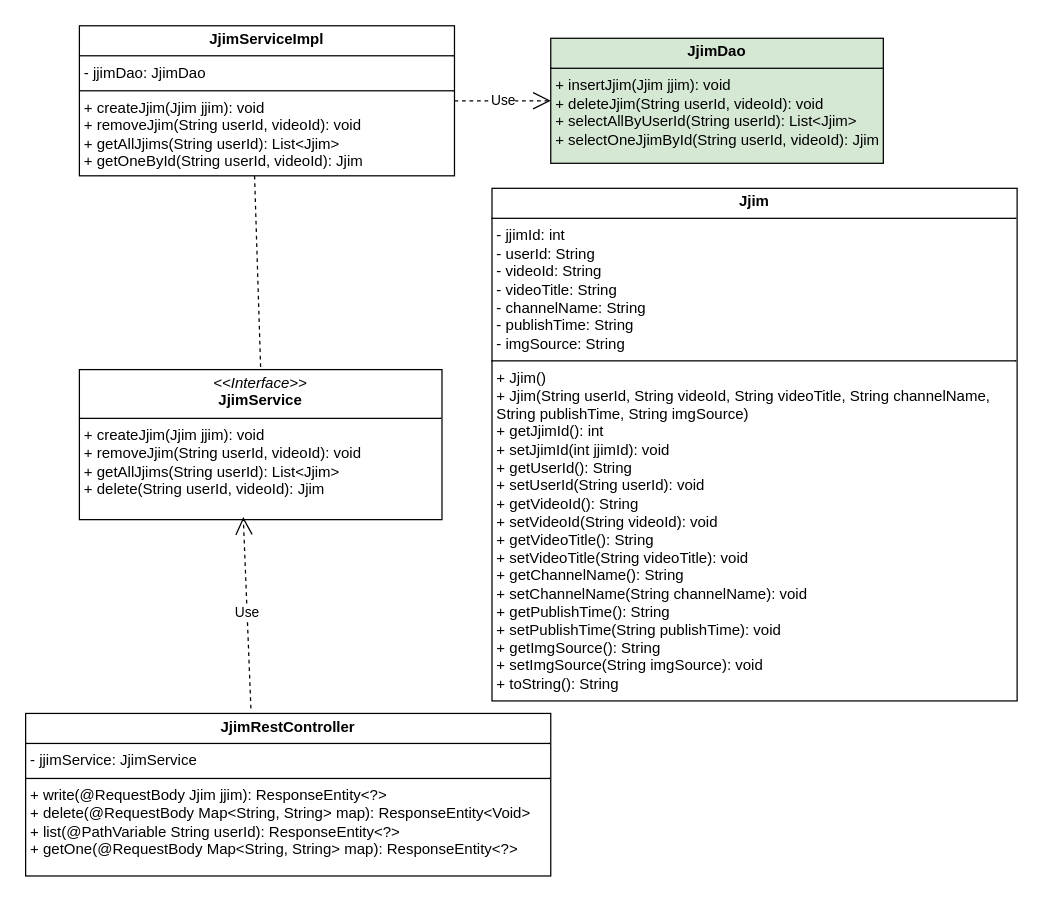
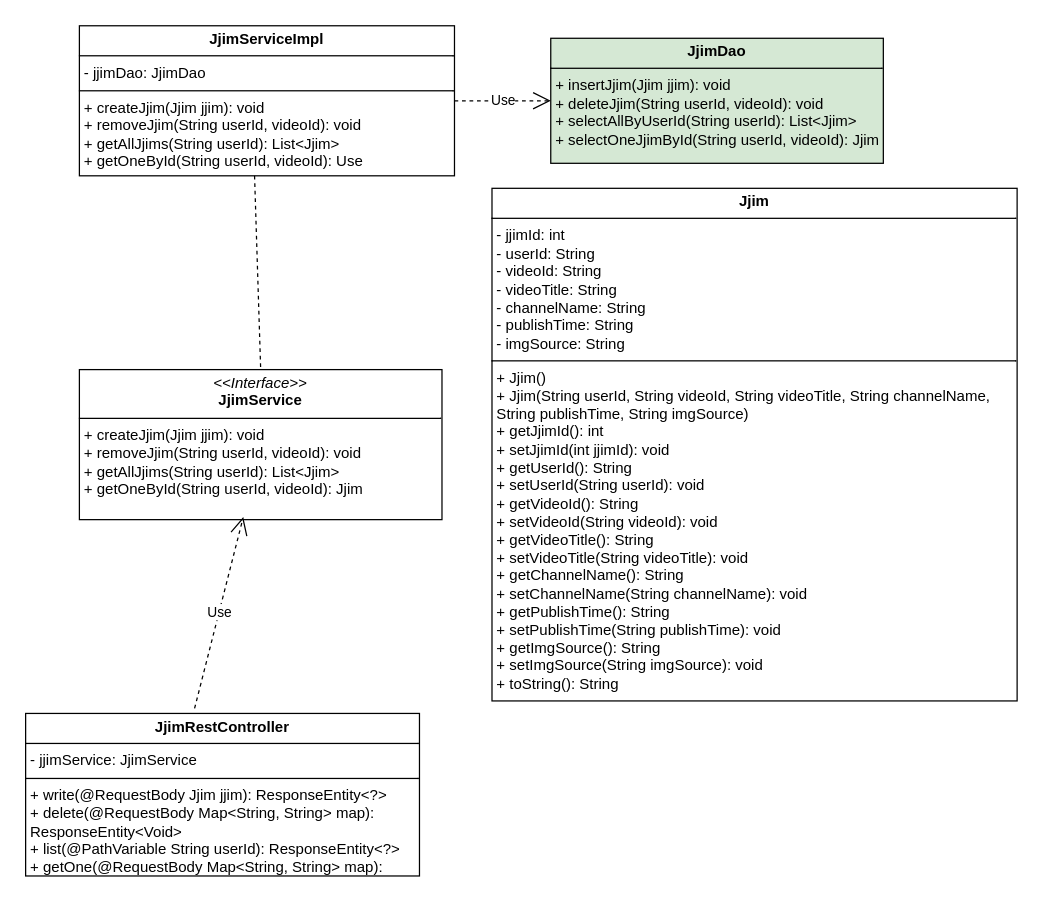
(238, 80) -> (236, 80)
(236, 423) -> (238, 423)
(288, 794) -> (223, 794)
